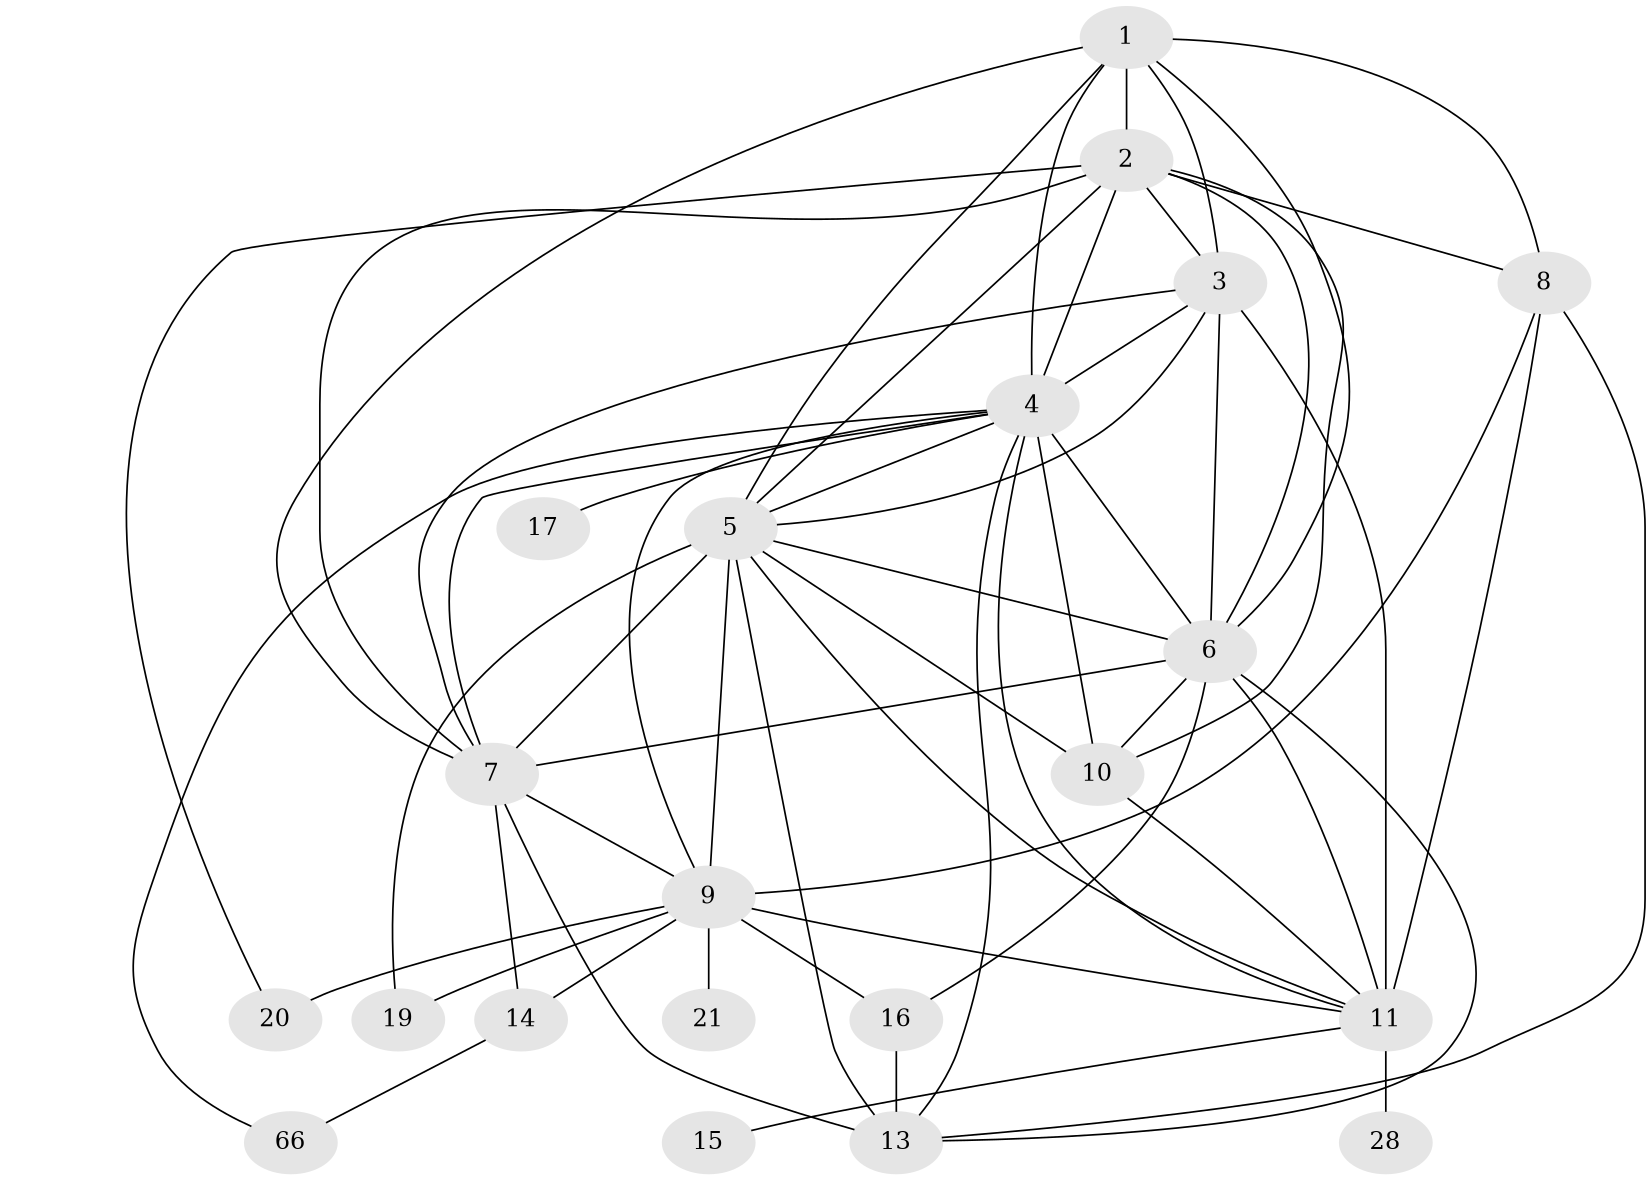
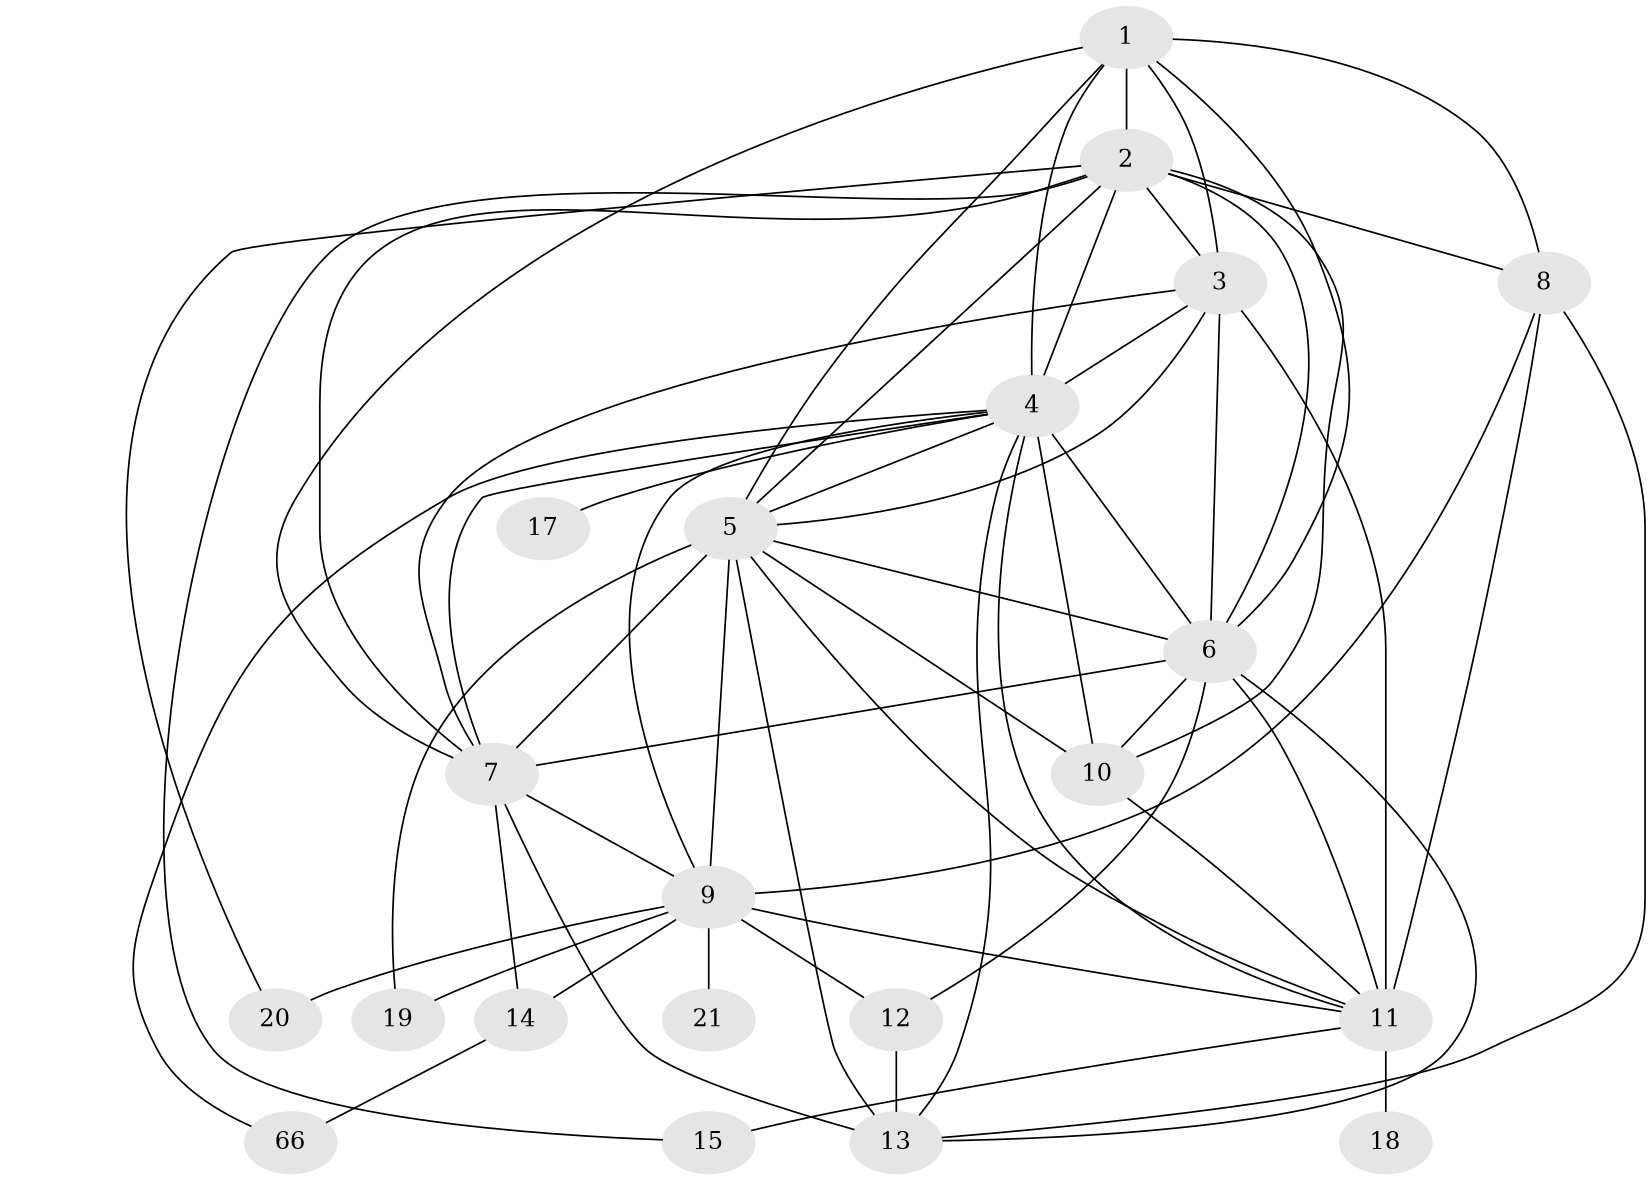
none -> (215, 491)
(896, 1020) -> (896, 1020)
(1386, 1143) -> (1386, 1143)
